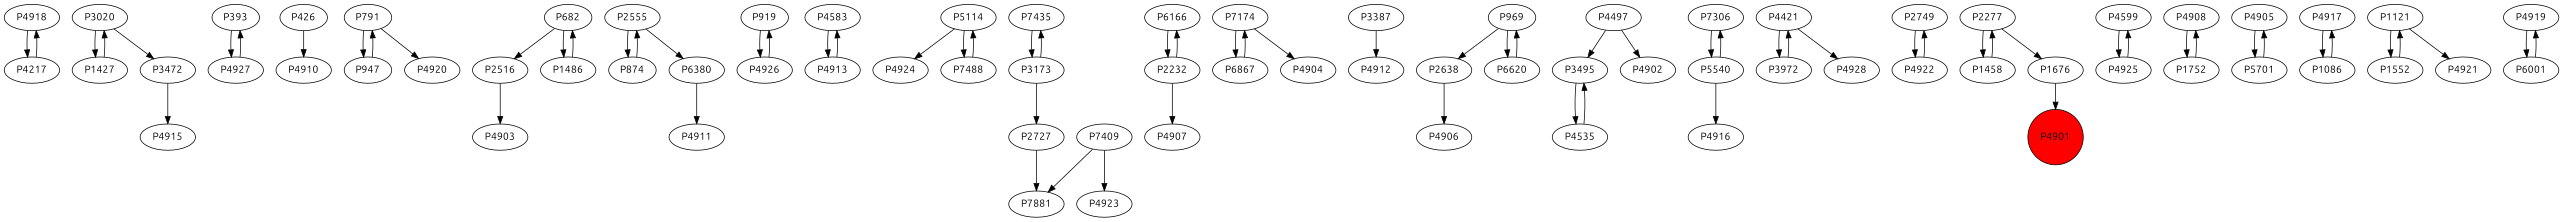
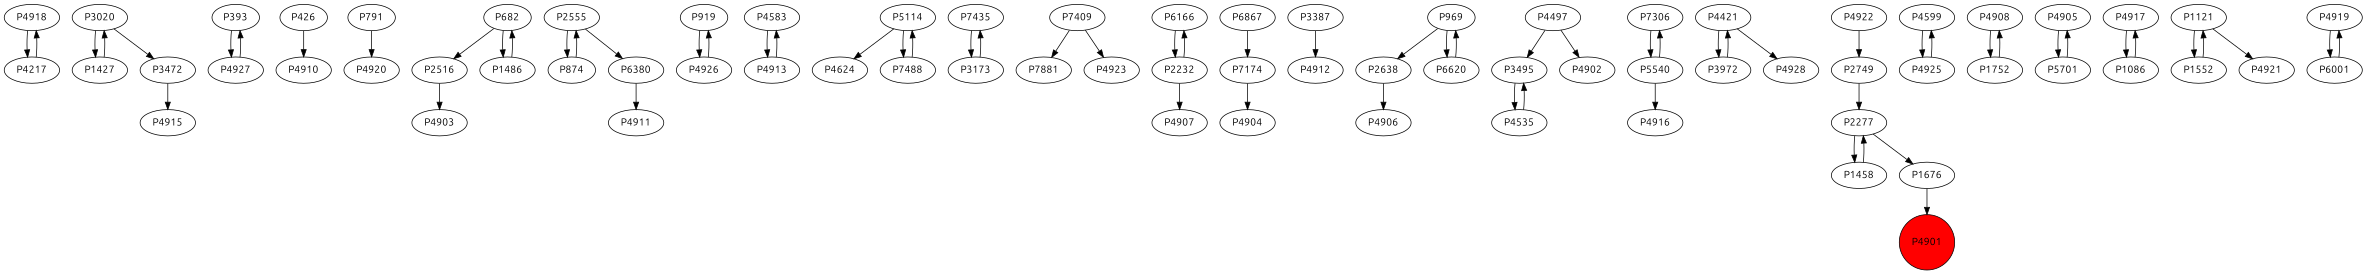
(1235, 40) -> none
(1915, 40) -> (1859, 93)
(368, 70) -> none
(901, 70) -> (840, 70)
(1036, 137) -> none
